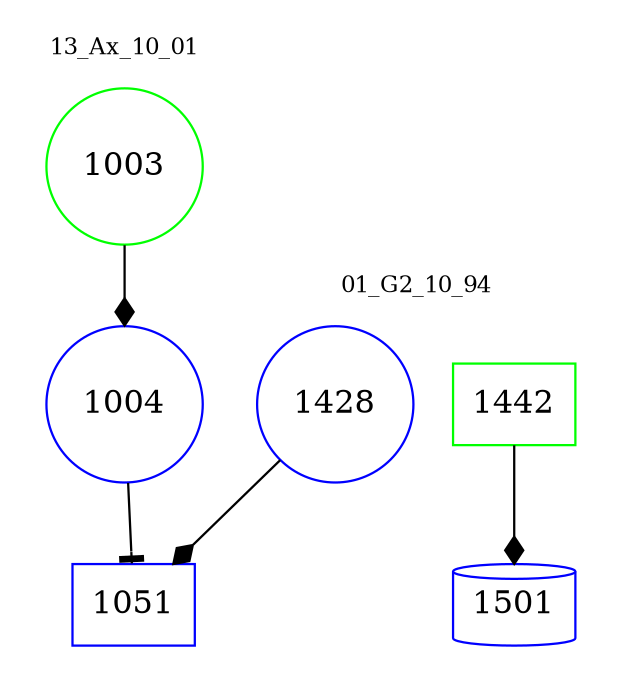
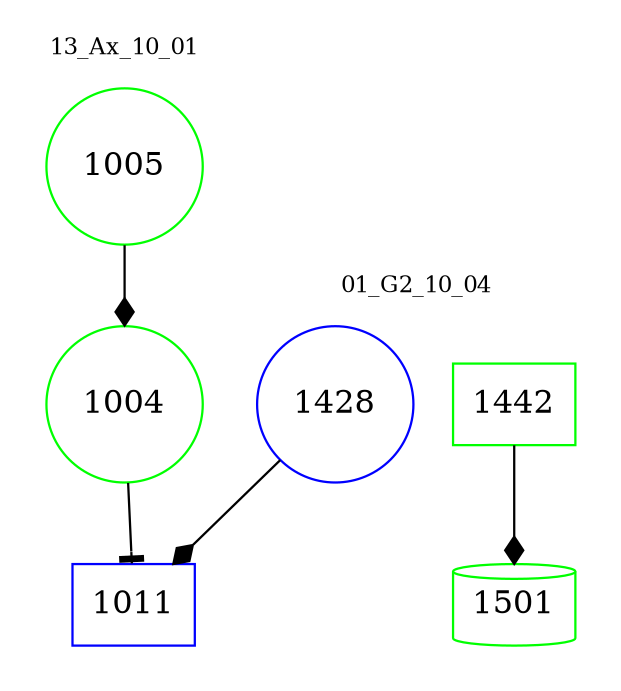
(125, 166) -> (125, 166)
(417, 287) -> (417, 287)
(125, 404) -> (125, 404)
(134, 605) -> (134, 605)
(514, 605) -> (514, 605)
